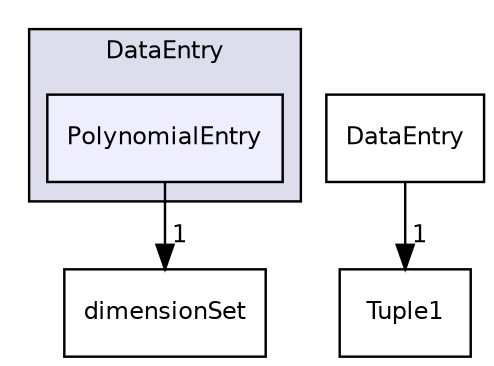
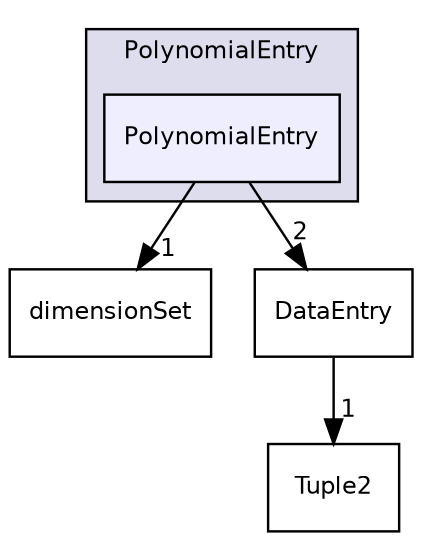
(165, 52) -> (222, 52)
none -> (272, 217)
(405, 313) -> (334, 488)
